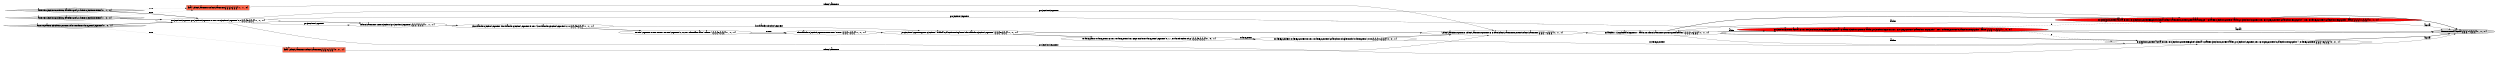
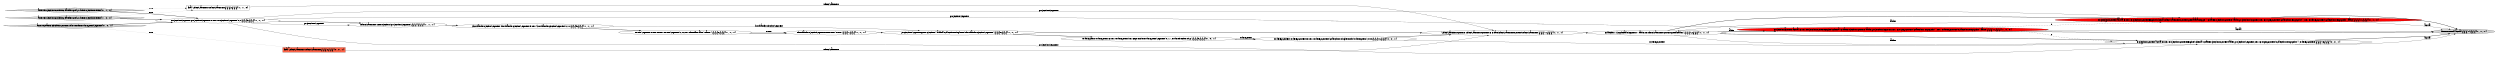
(218, 8) -> (218, 8)
